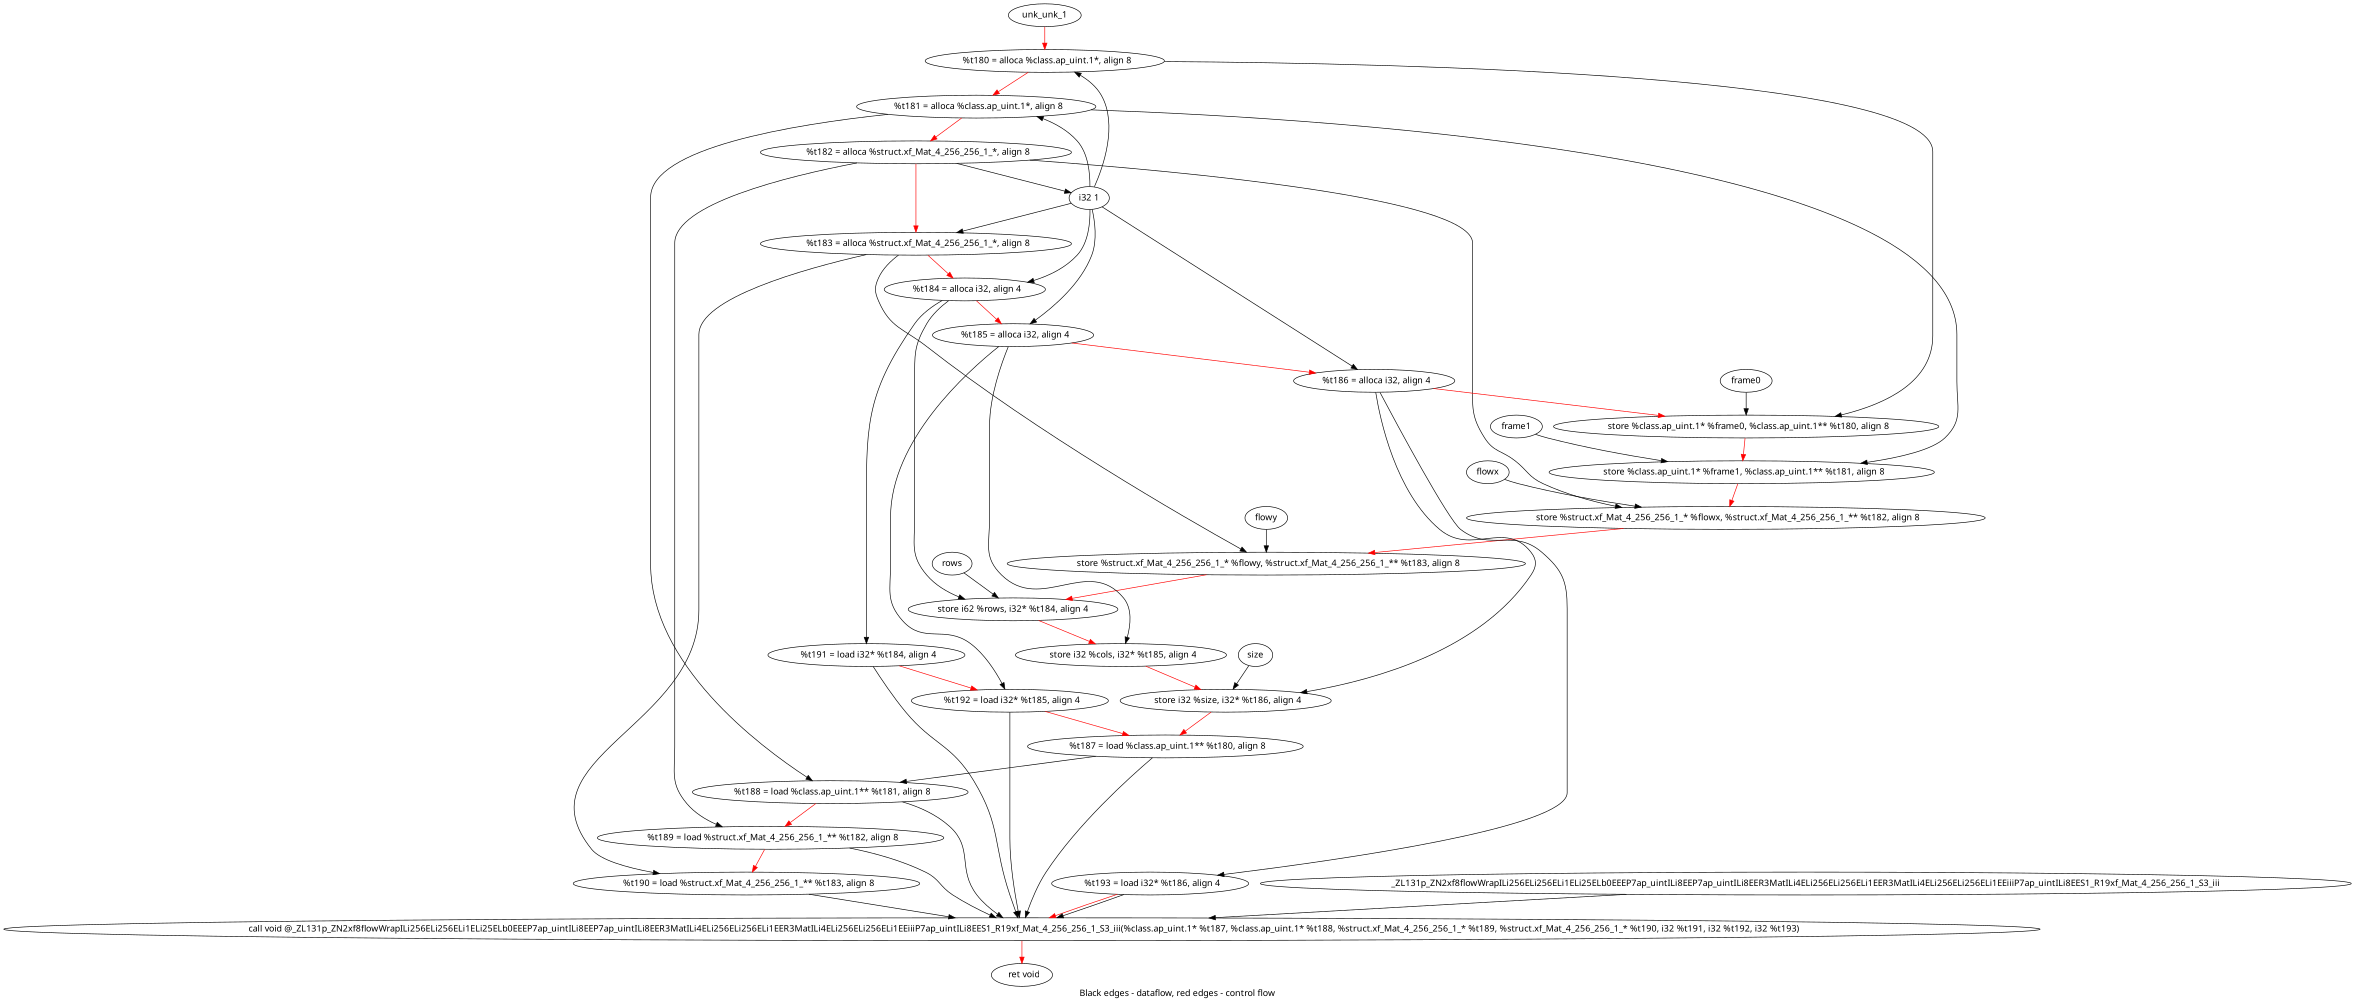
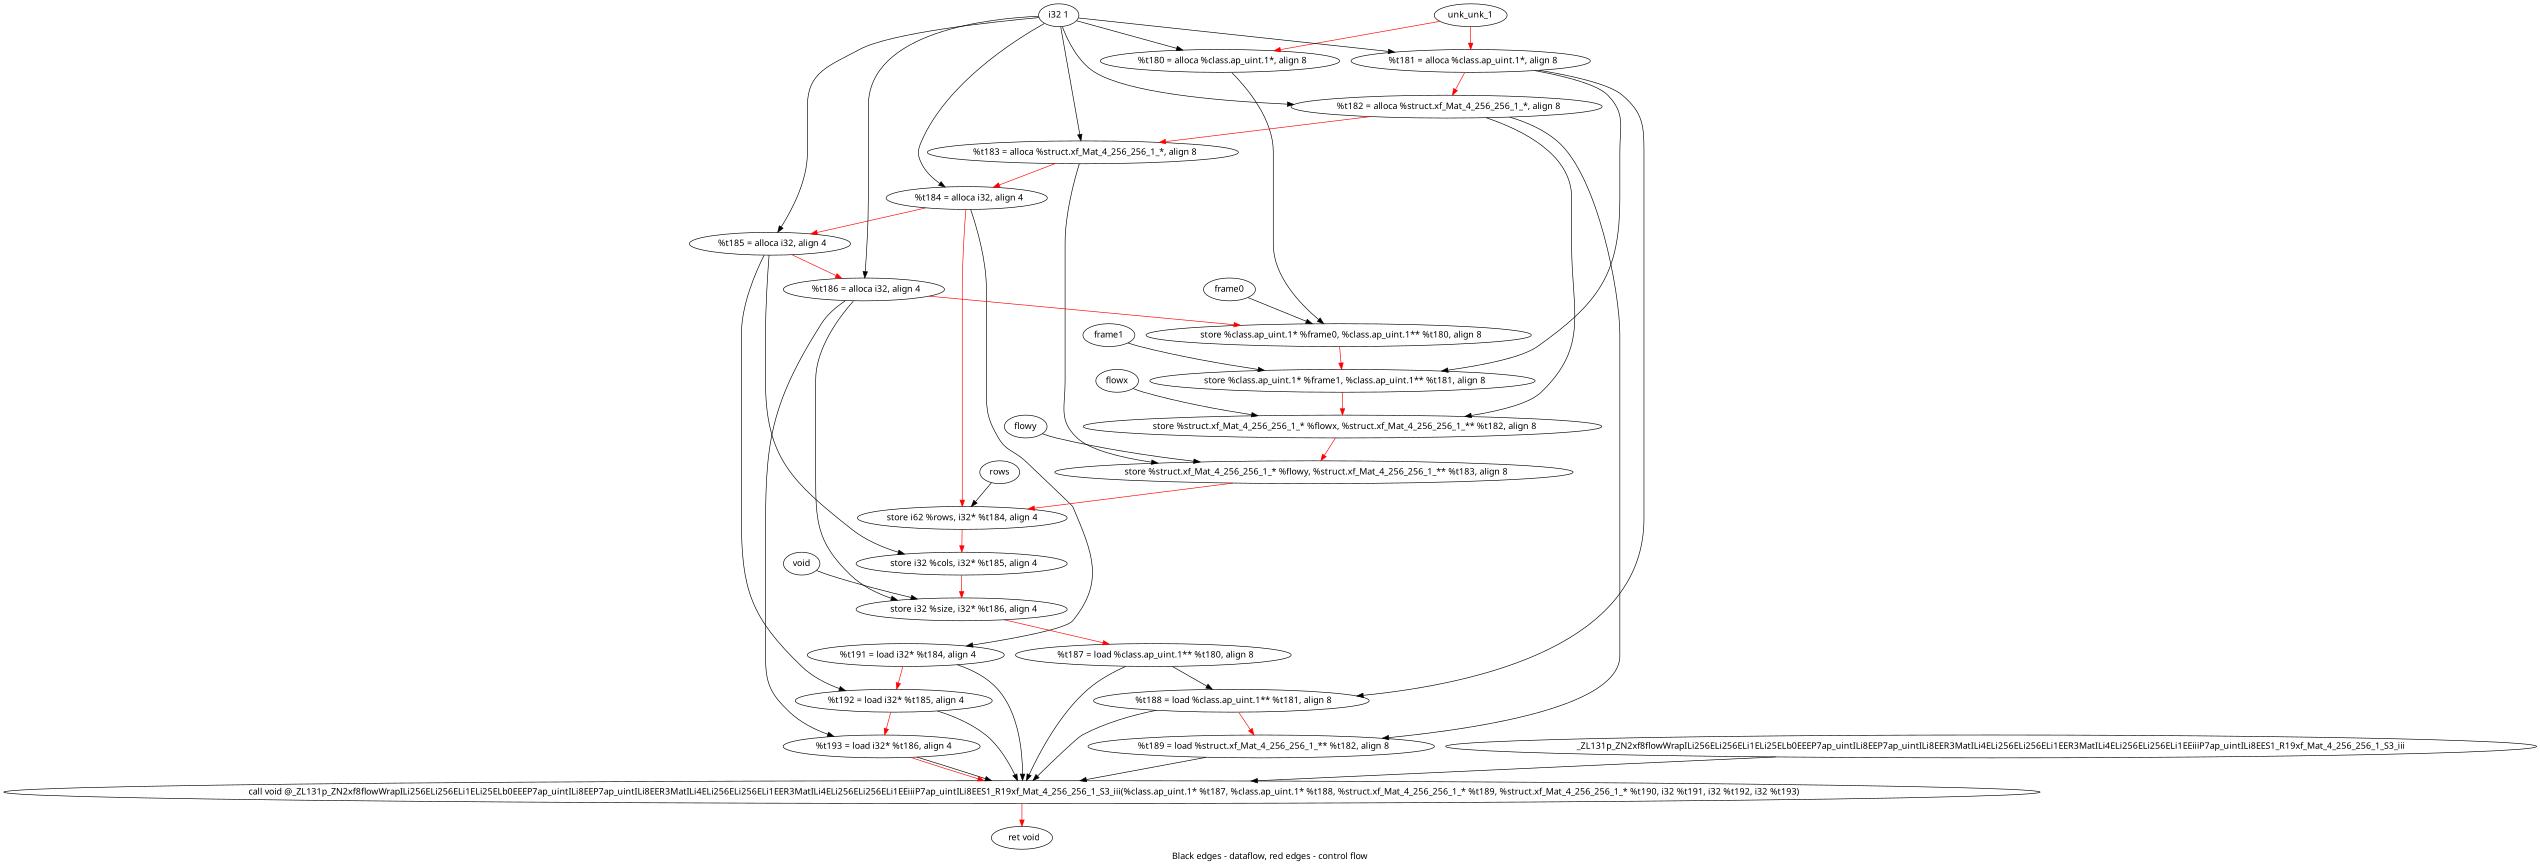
(1013, 82) -> (1471, 35)
(1011, 177) -> (1161, 92)
(915, 454) -> (962, 355)
(1256, 655) -> (802, 564)
(1084, 723) -> (889, 721)
(746, 884) -> none
